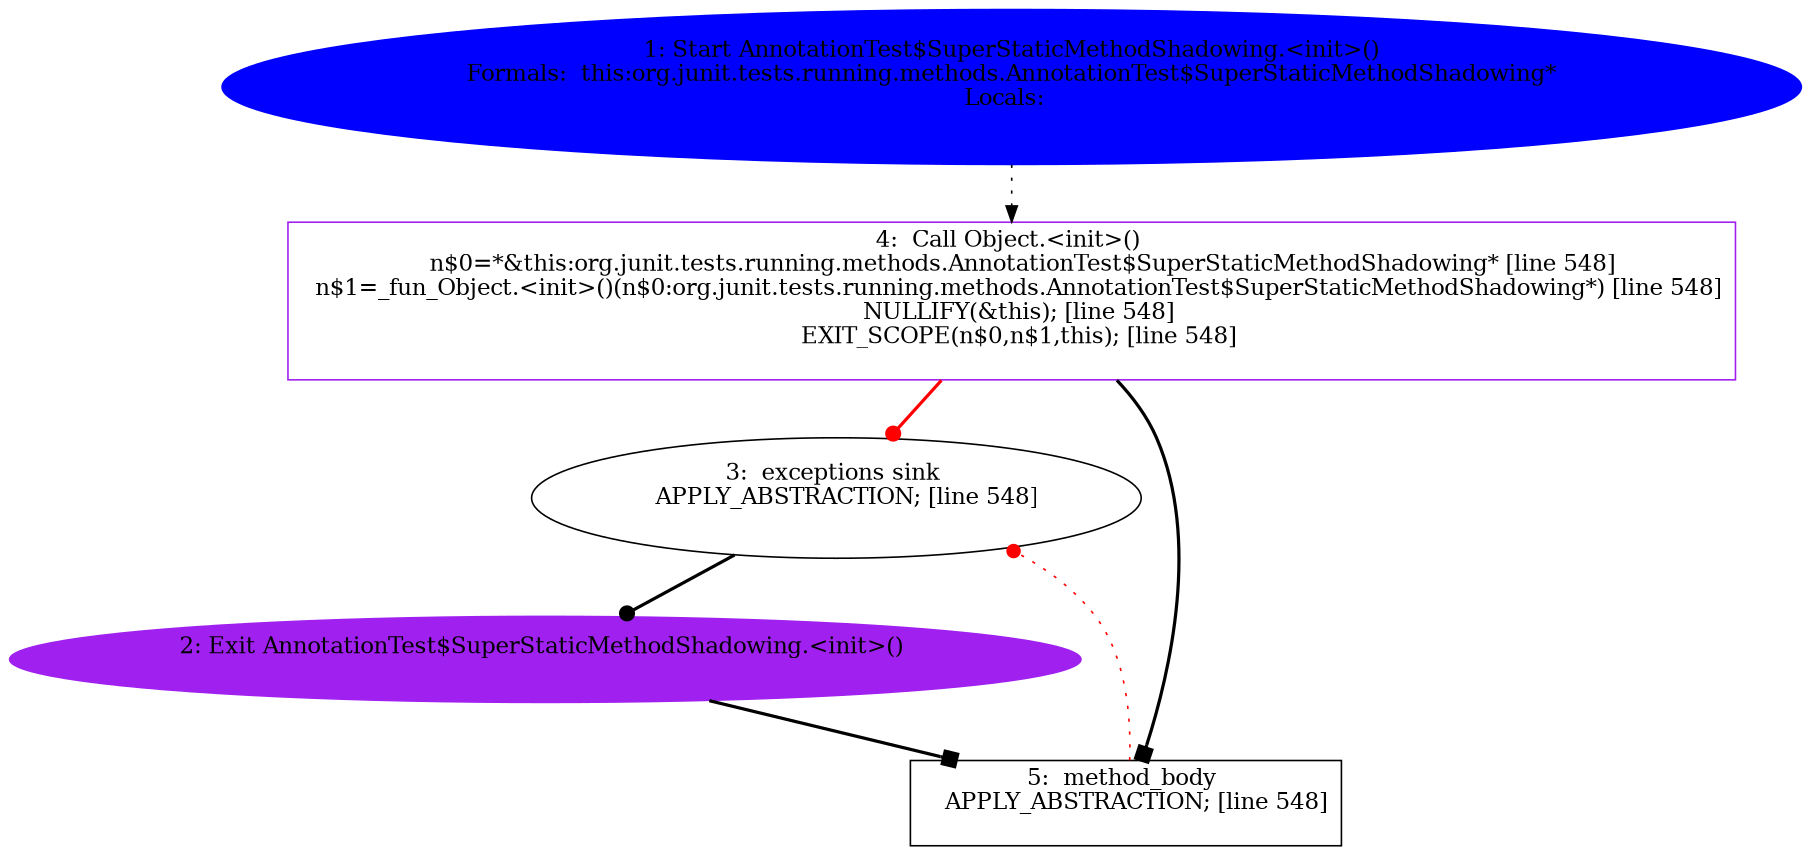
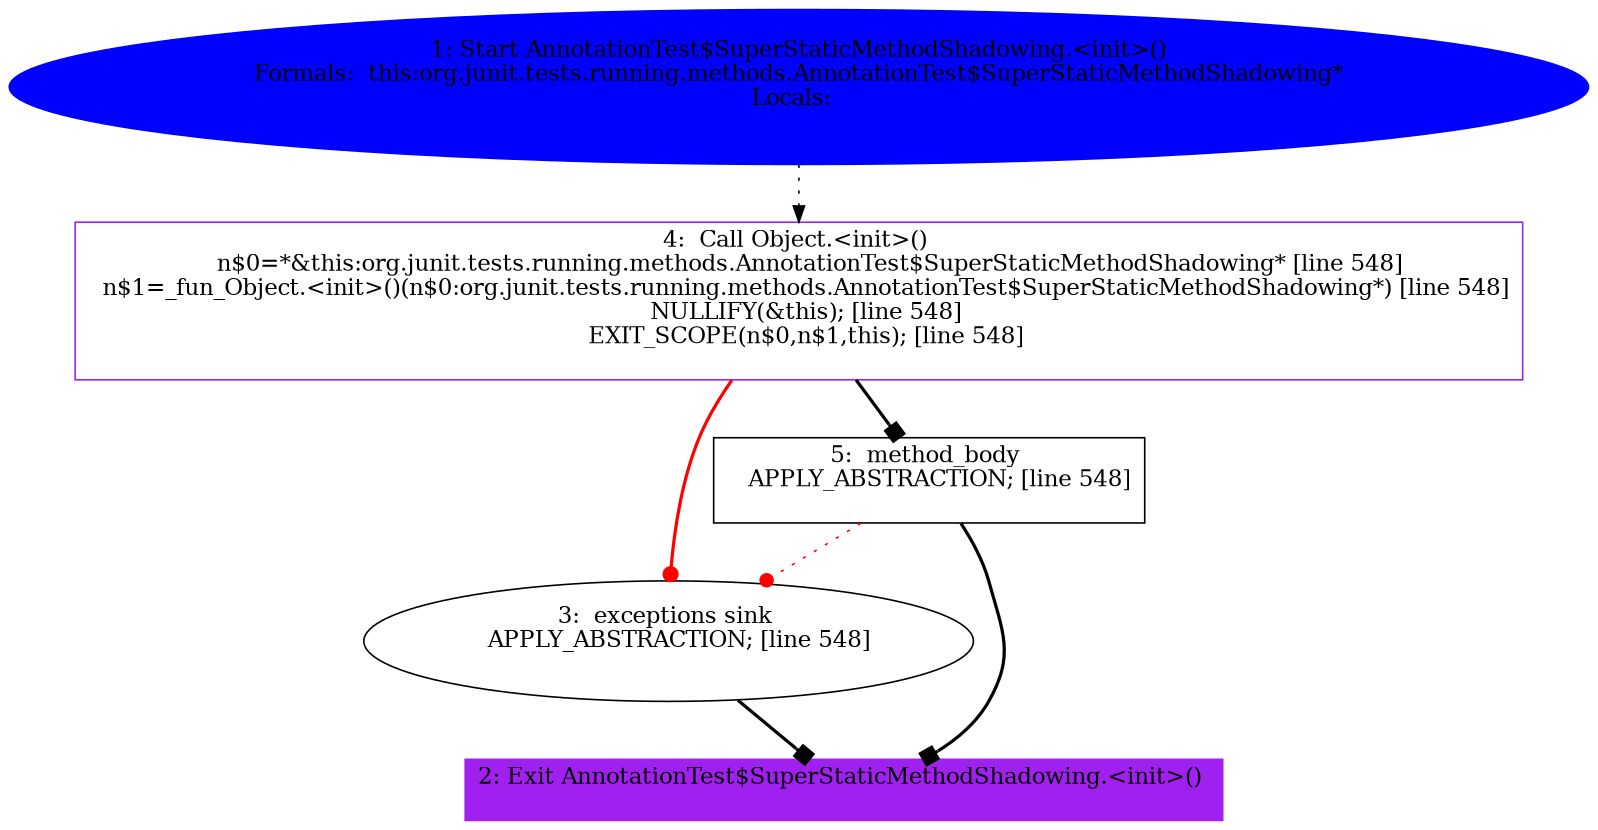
(684, 583) -> (767, 725)
(545, 659) -> (844, 790)
(825, 729) -> (1004, 646)
